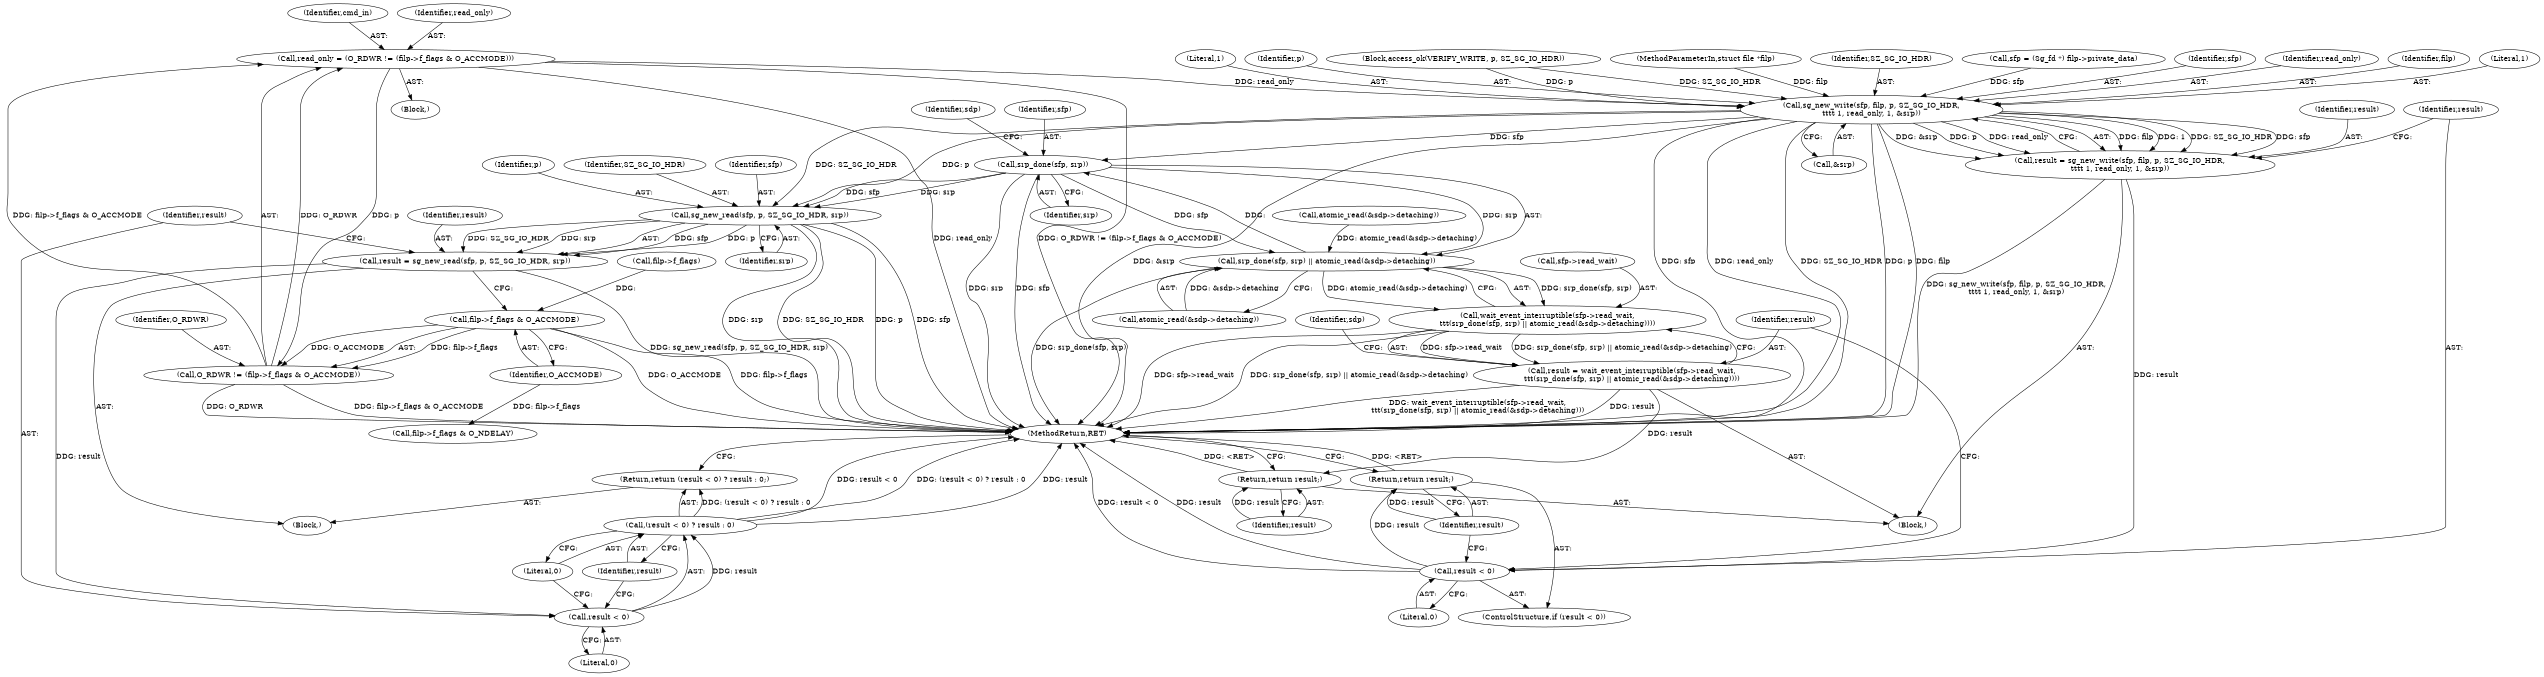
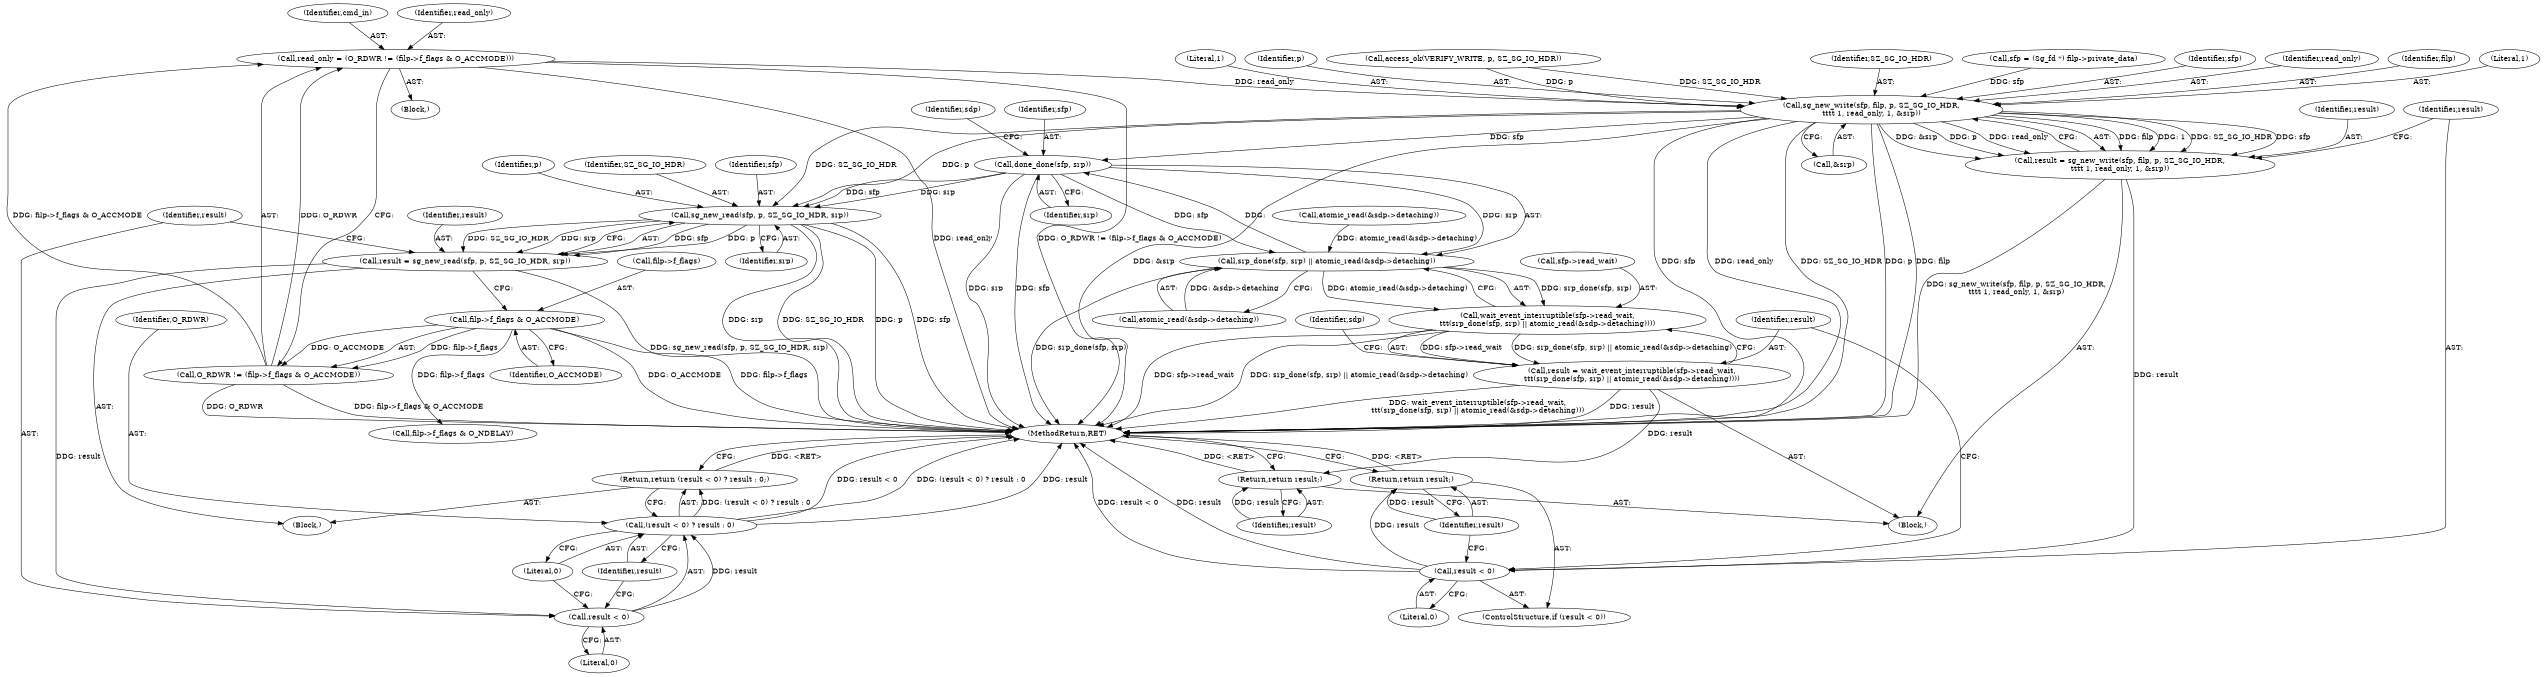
(1464, 59) -> (1464, 59)
(1706, 59) -> none
(1043, 165) -> (1043, 165)
(386, 216) -> (386, 216)
none -> (612, 233)
(627, 288) -> (627, 288)
(209, 349) -> (283, 506)
(507, 403) -> (436, 355)
none -> (859, 443)
none -> (646, 500)
